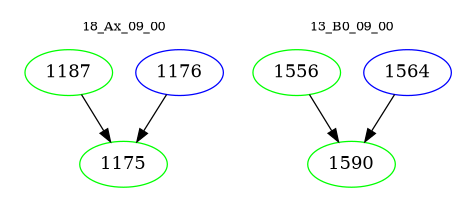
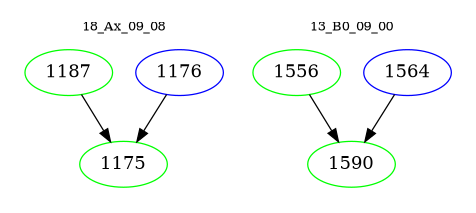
(124, 27) -> (124, 27)
